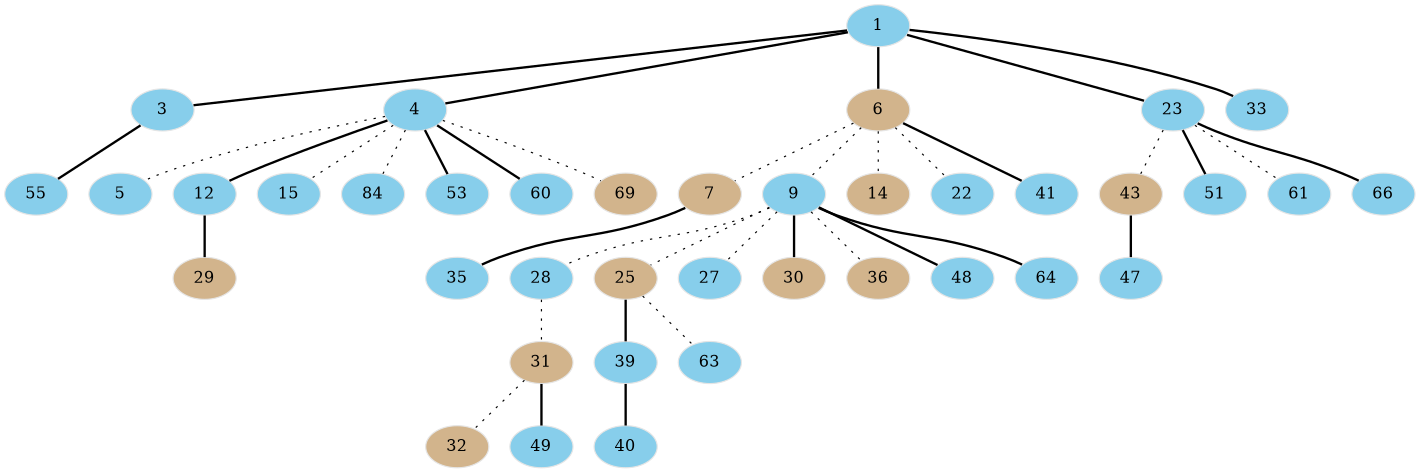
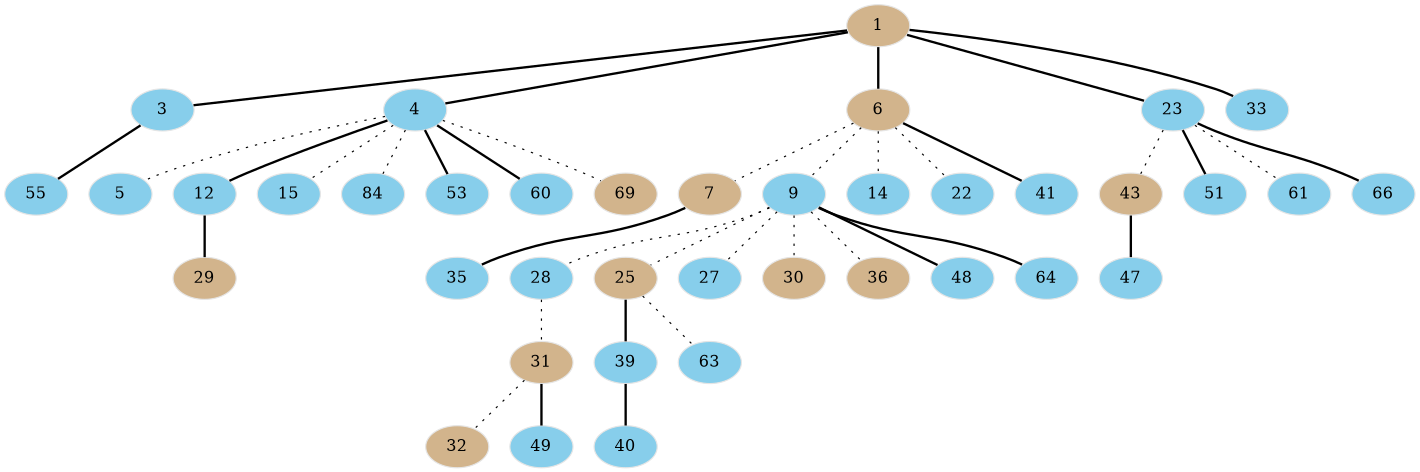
(878, 26) -> (878, 26)
(878, 194) -> (878, 194)
(794, 236) -> (794, 236)
